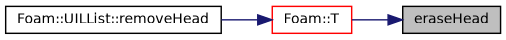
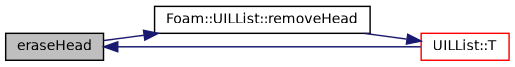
(312, 20) -> (465, 47)
none -> (124, 38)
